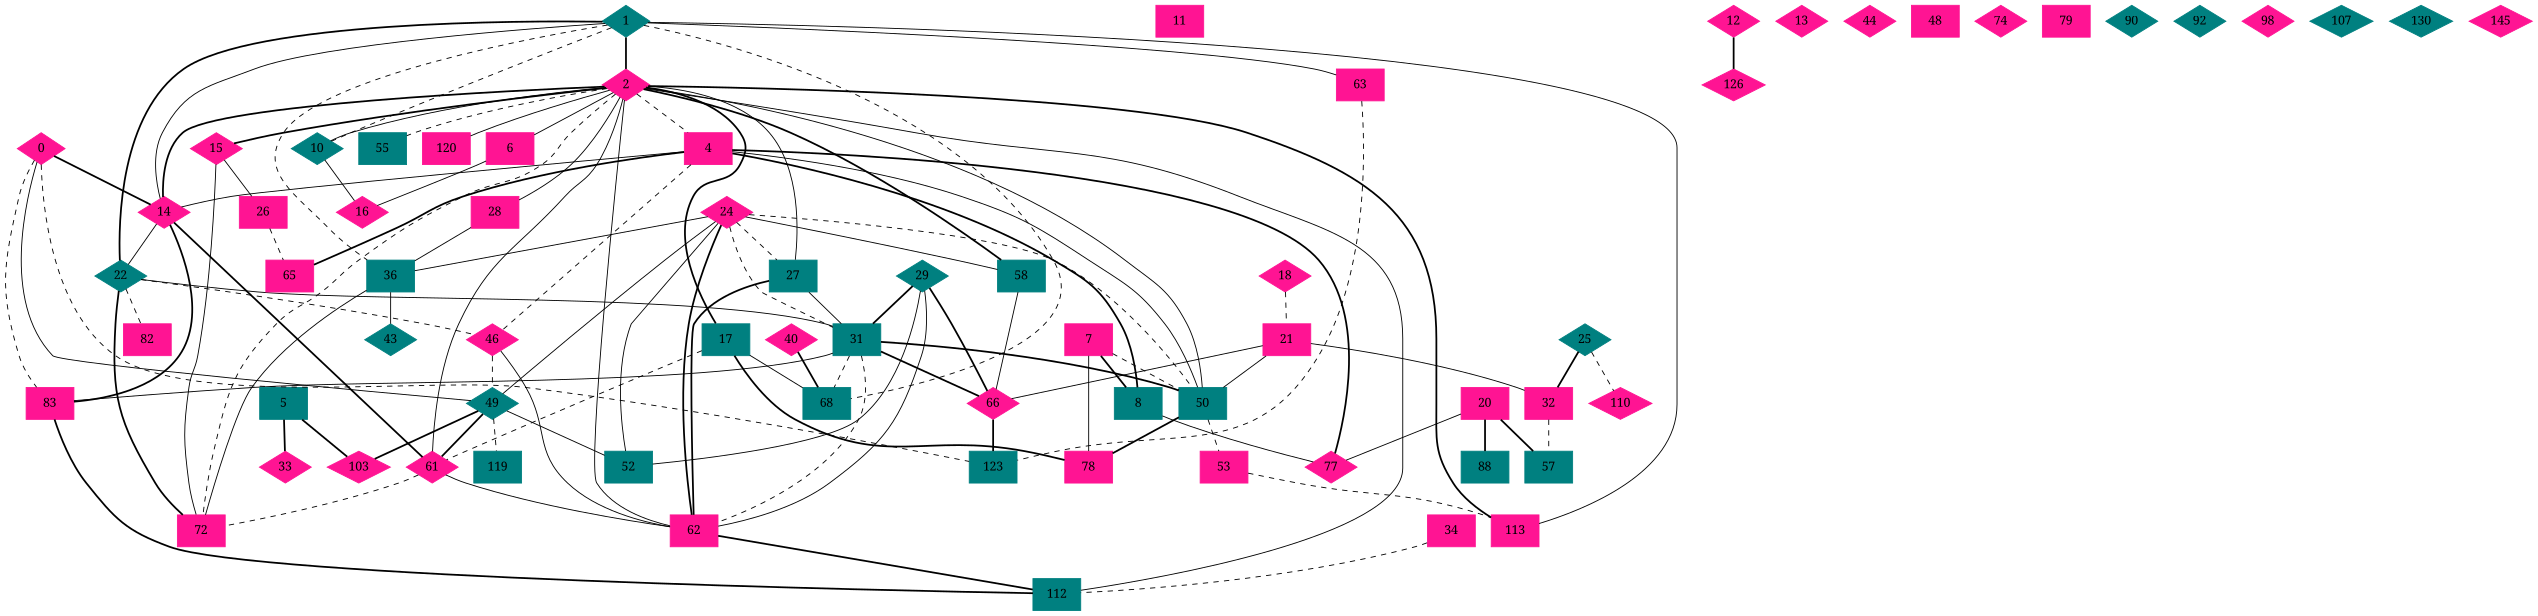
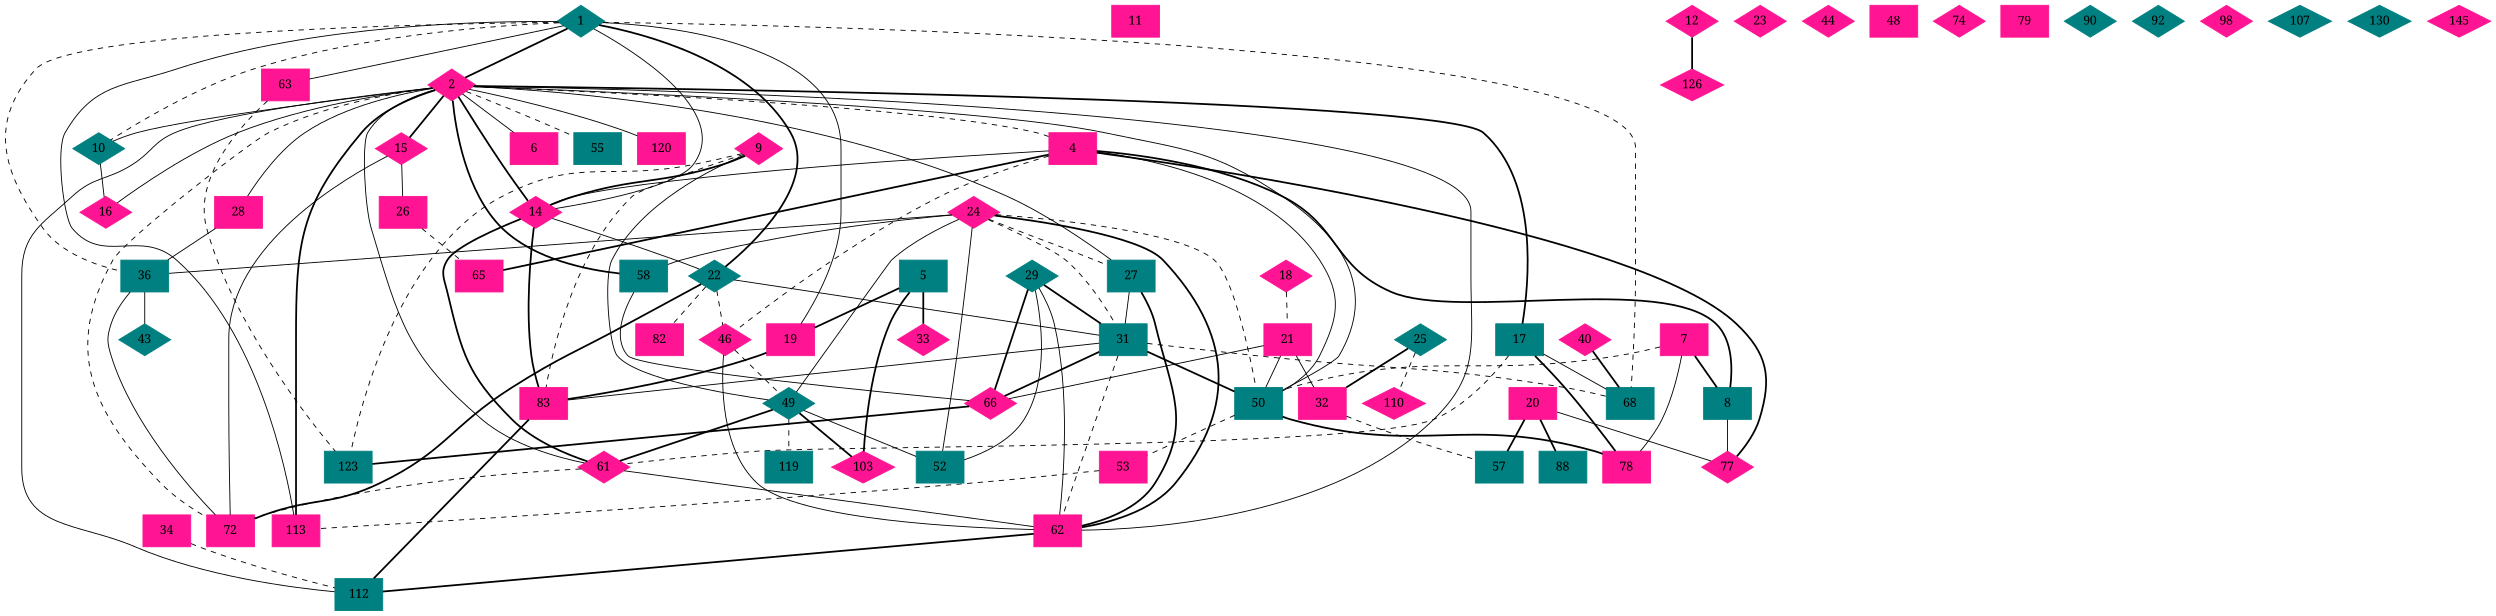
(1802, 21) -> (1760, 21)
(41, 149) -> (759, 149)
(432, 184) -> (266, 123)
none -> (791, 340)
